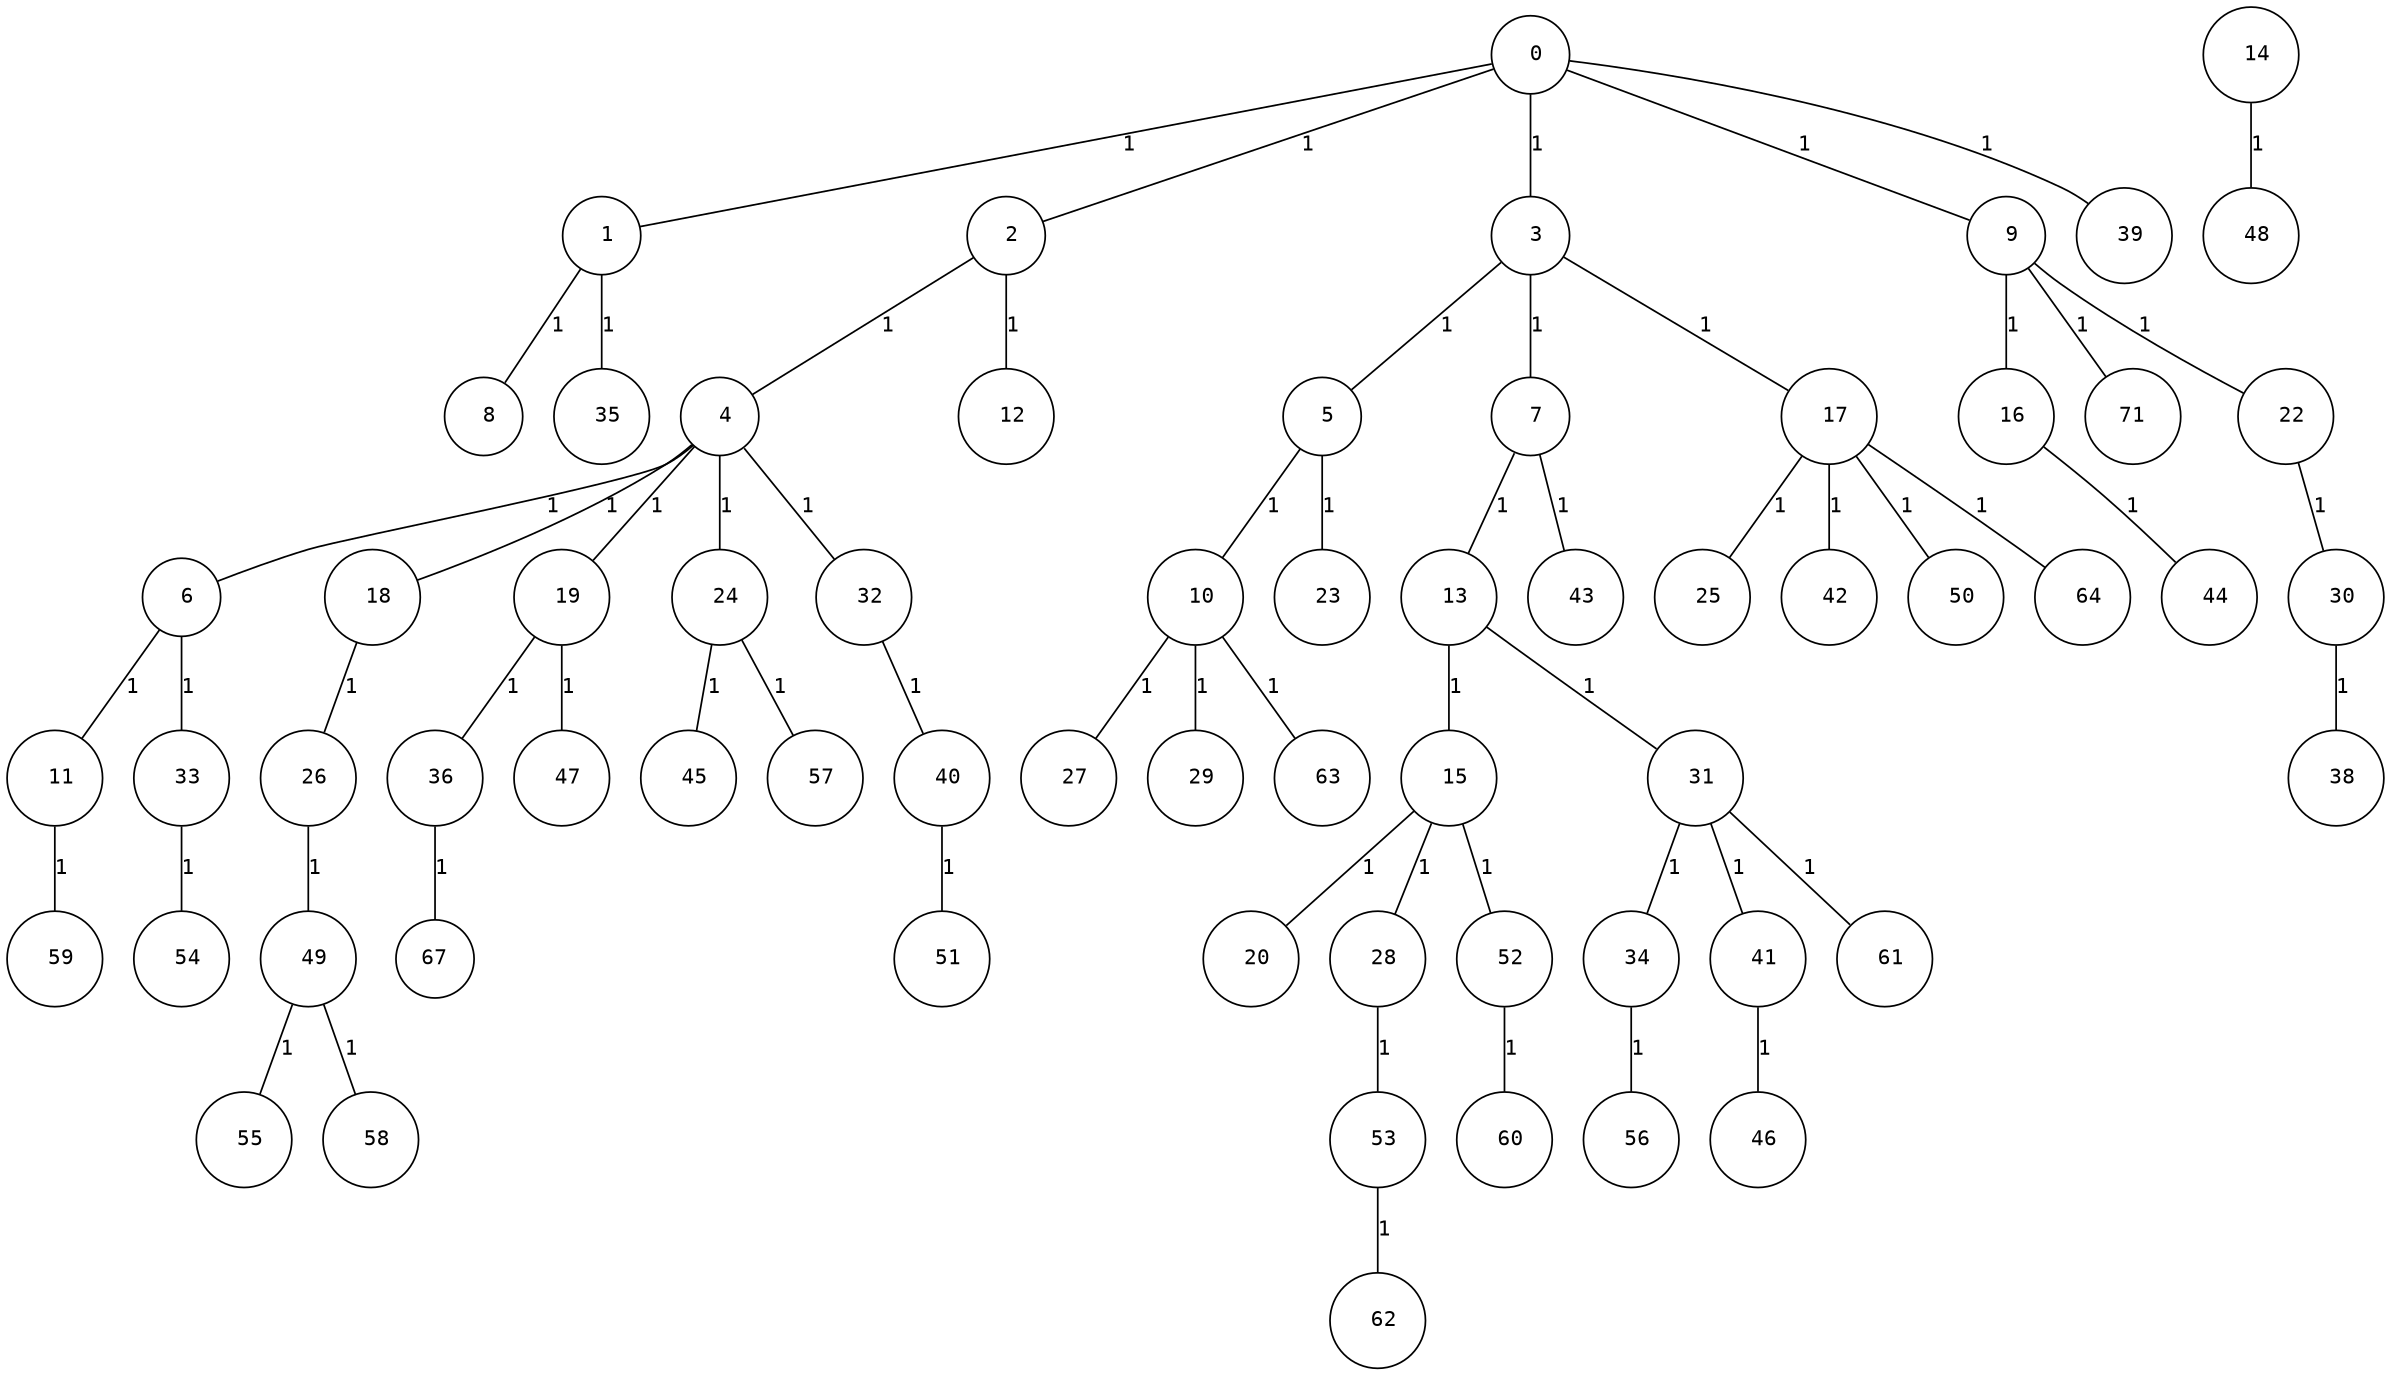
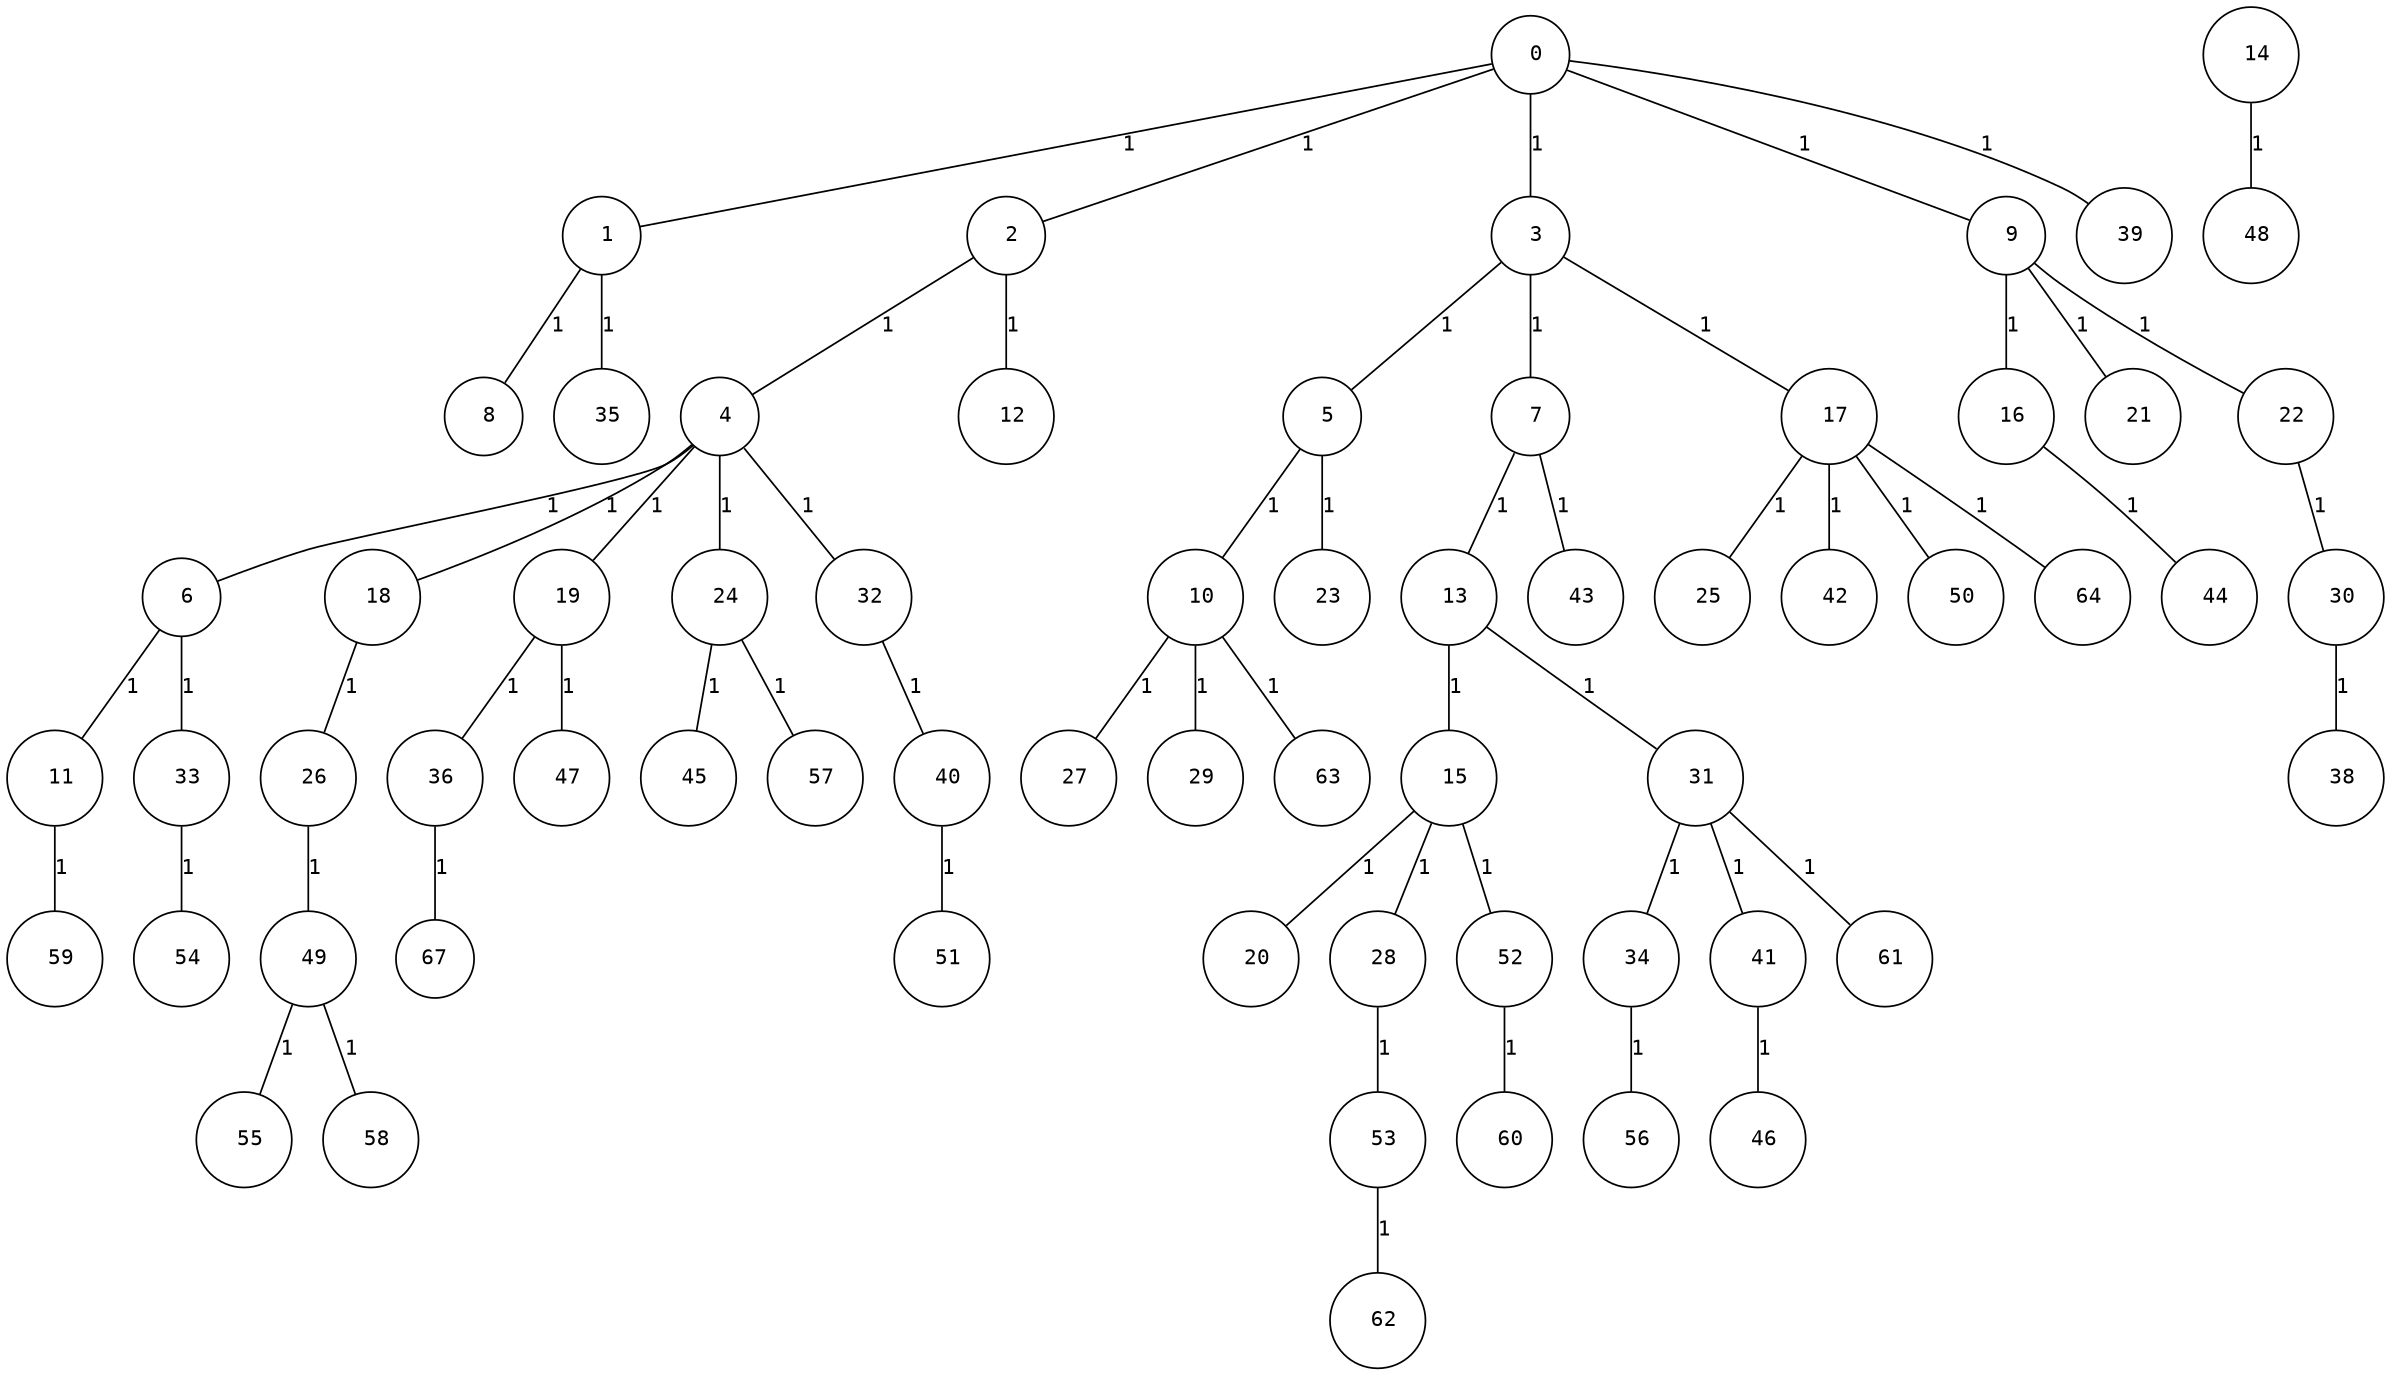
(2133, 416) -> (2133, 416)
